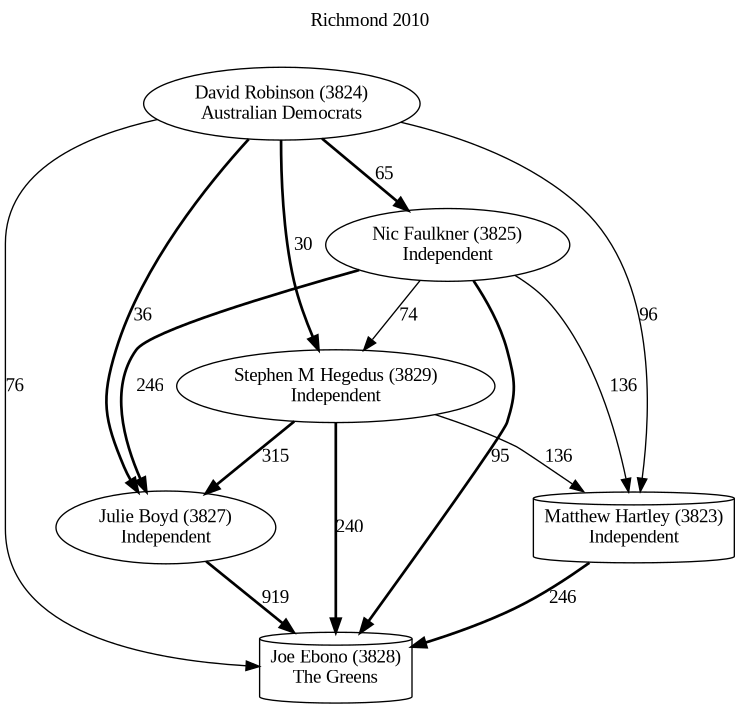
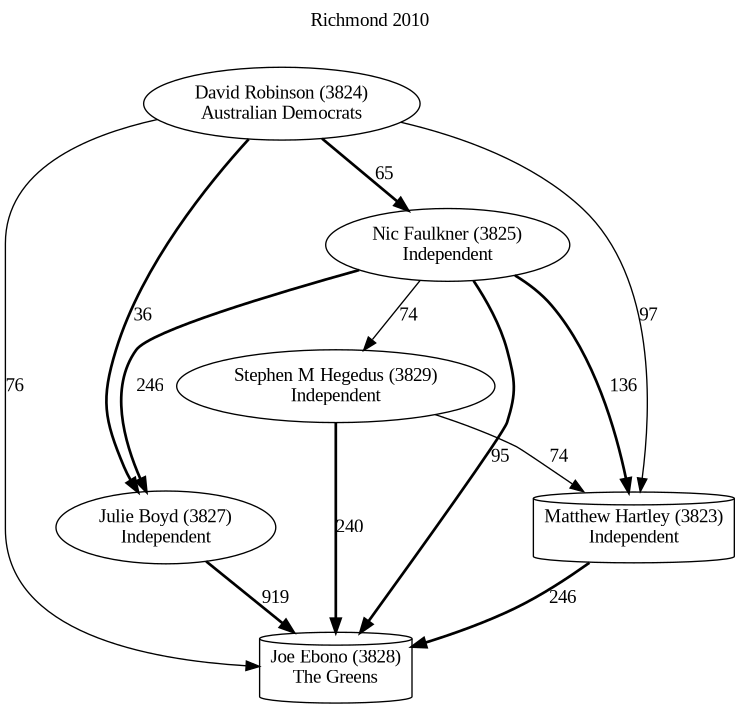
(287, 240) -> none
(649, 316) -> (649, 316)
(589, 366) -> (589, 366)
(256, 453) -> none
(559, 457) -> (559, 457)
